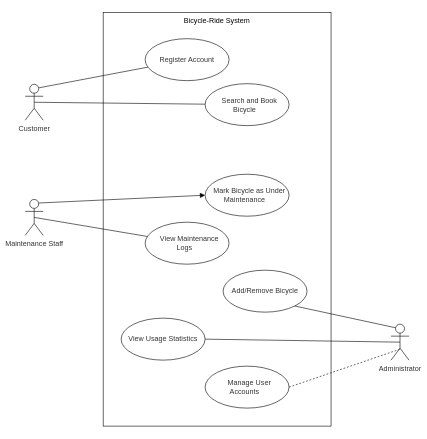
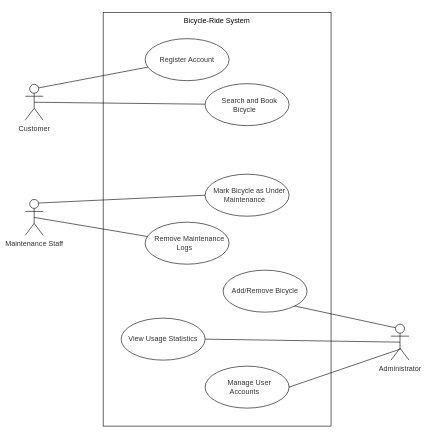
(199, 196) -> (201, 195)
(187, 243) -> (187, 243)
(341, 369) -> (341, 369)
